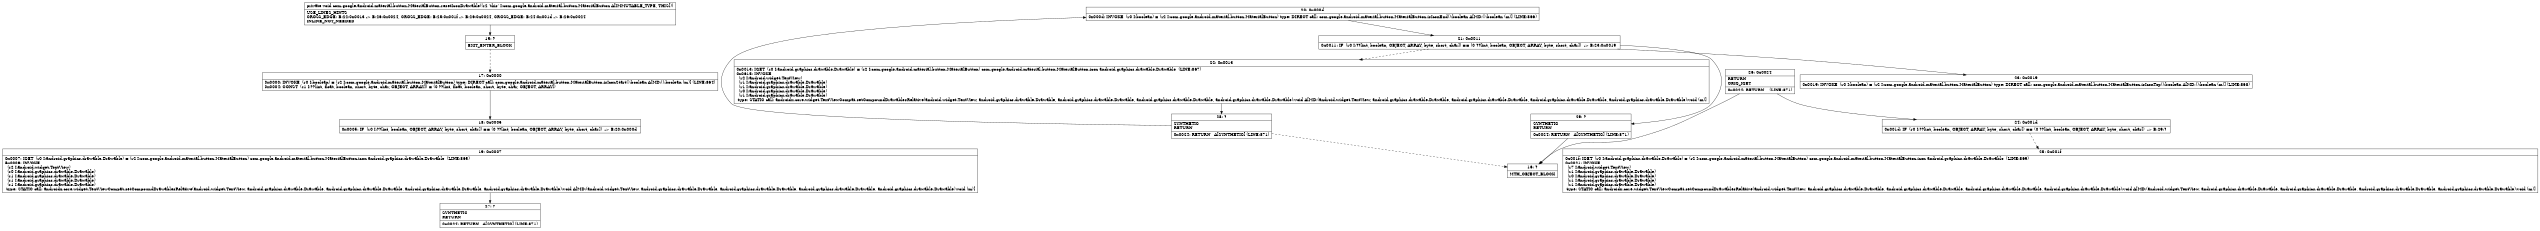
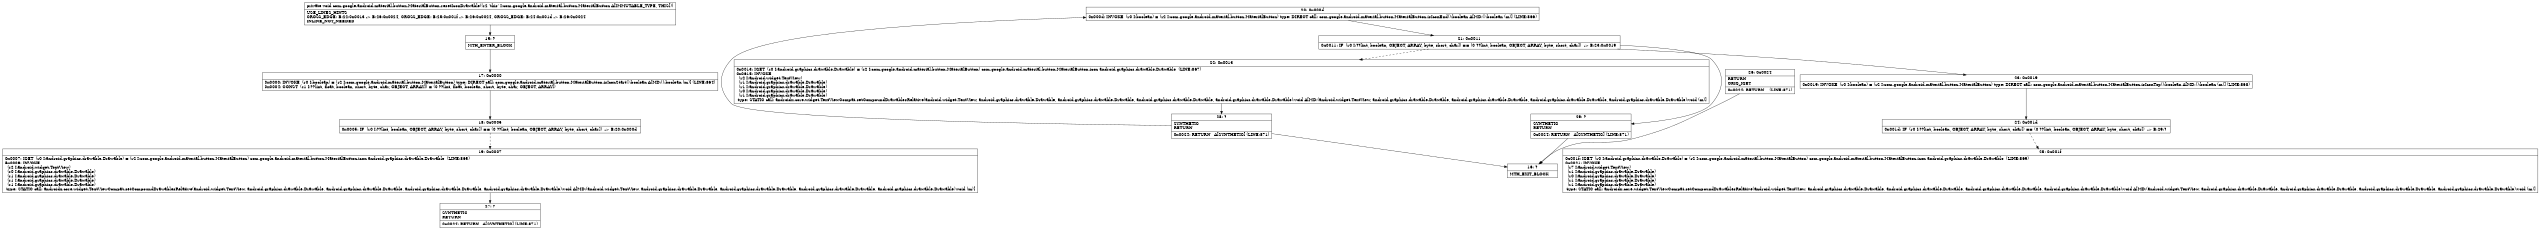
(490, 46) -> (490, 46)
(490, 59) -> (490, 59)
(1844, 112) -> (2026, 102)
none -> (490, 140)
(1388, 150) -> (1388, 150)
(1532, 174) -> (1529, 174)
